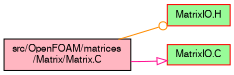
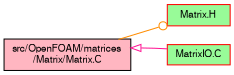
(199, 15) -> (199, 15)
(144, 62) -> (154, 48)
